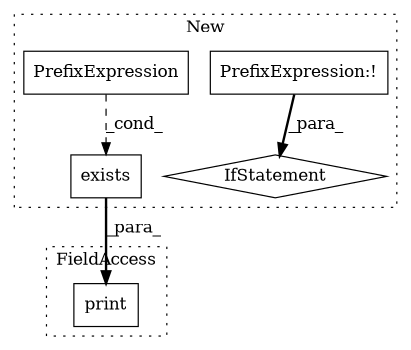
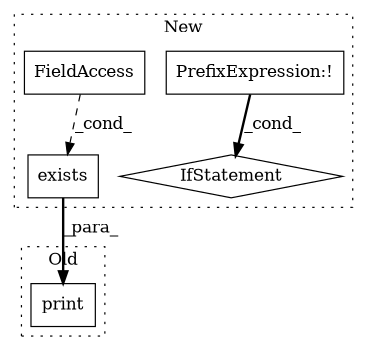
(106, 73) -> (85, 73)
(316, 125) -> (273, 125)
(107, 260) -> (63, 260)
